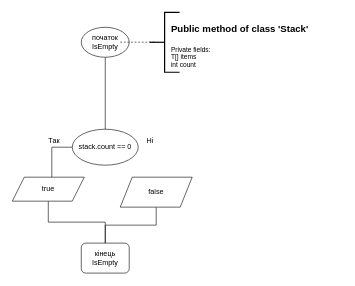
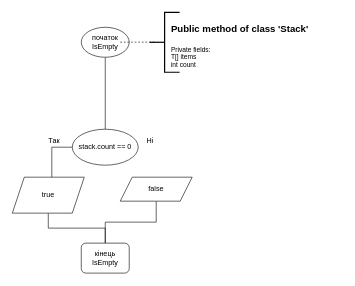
(48, 189) -> (48, 195)
(156, 192) -> (156, 189)
